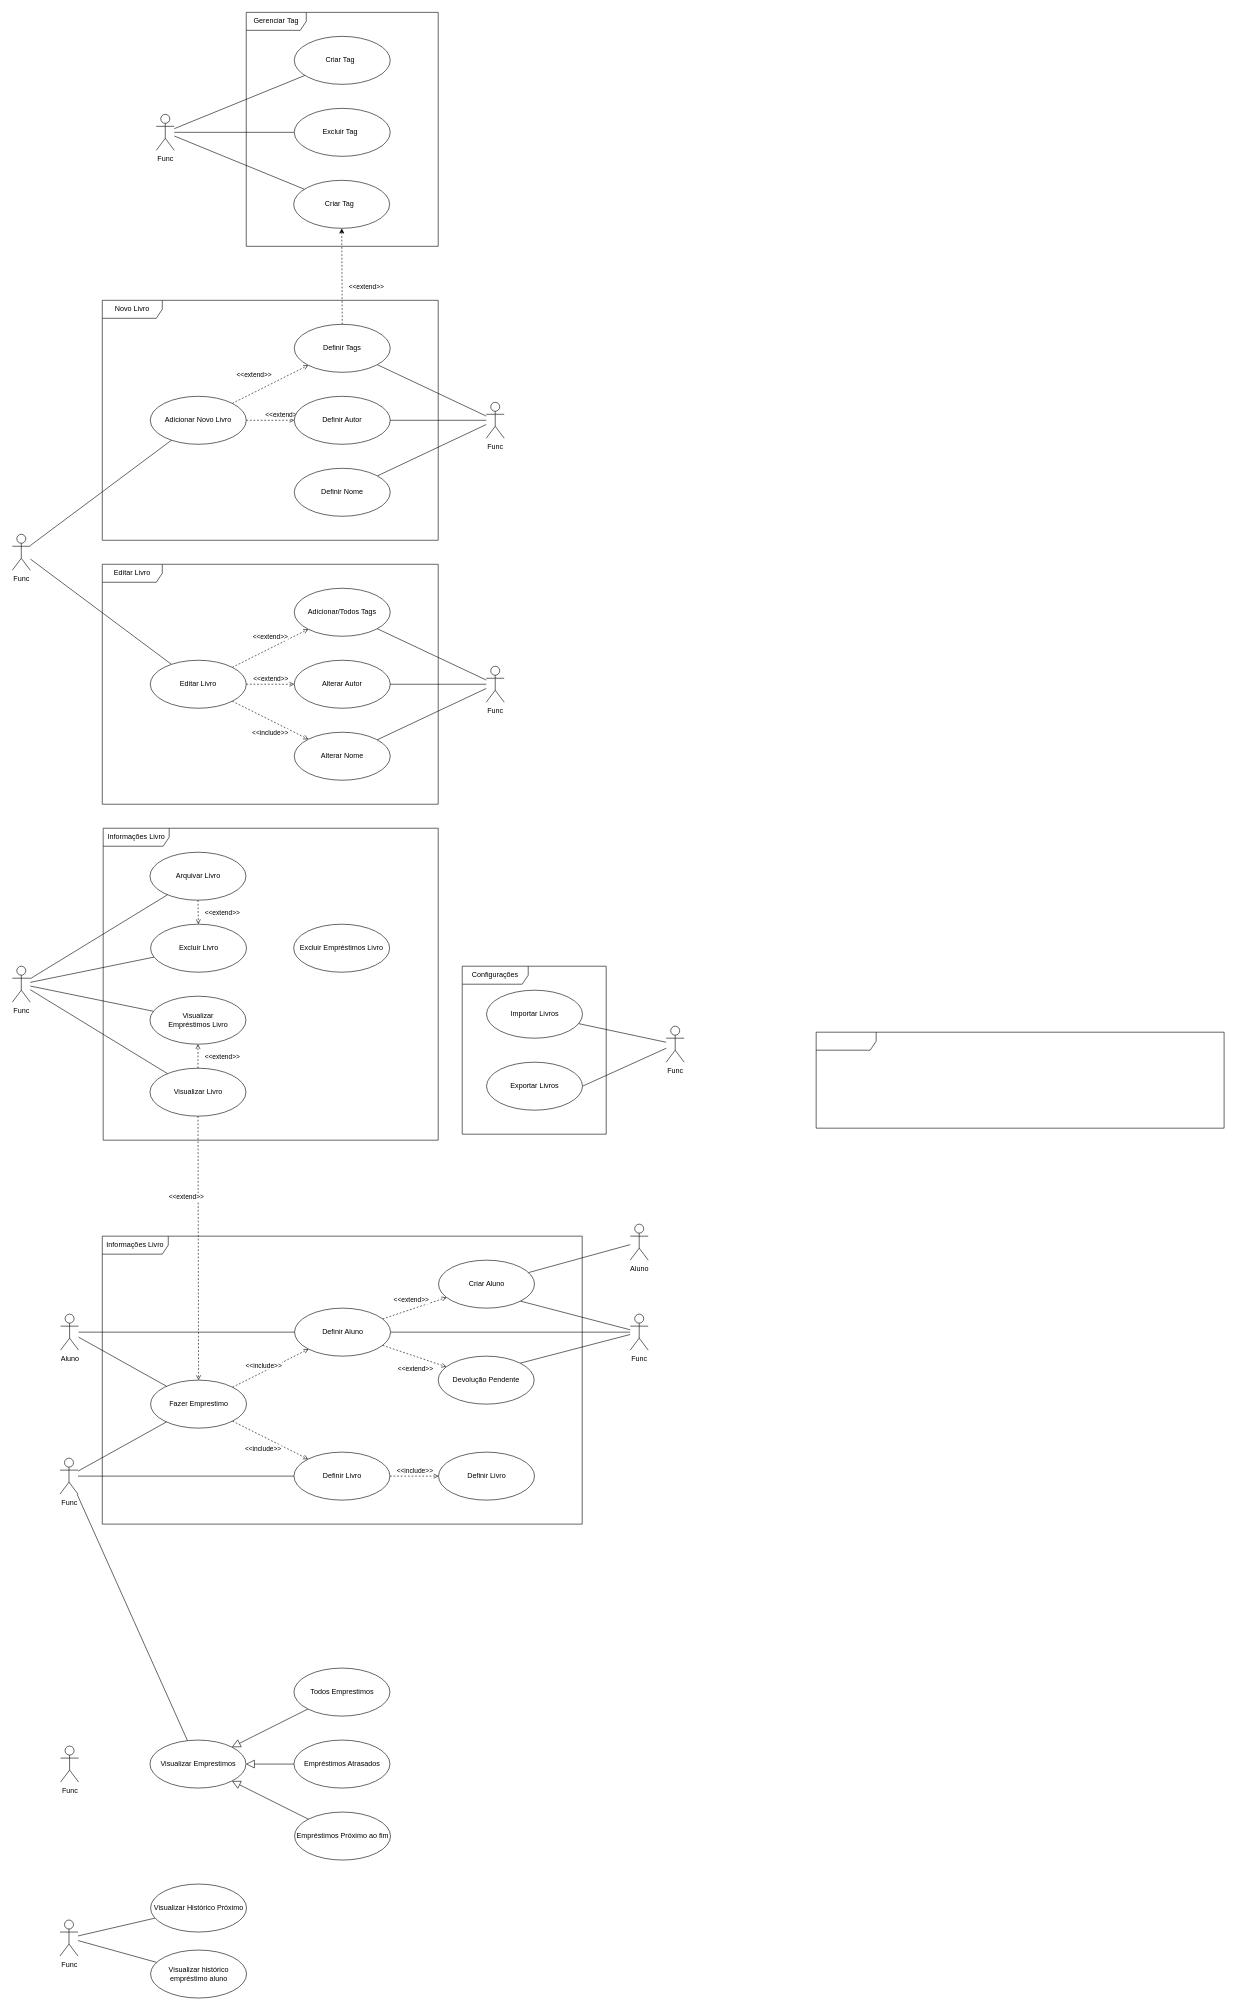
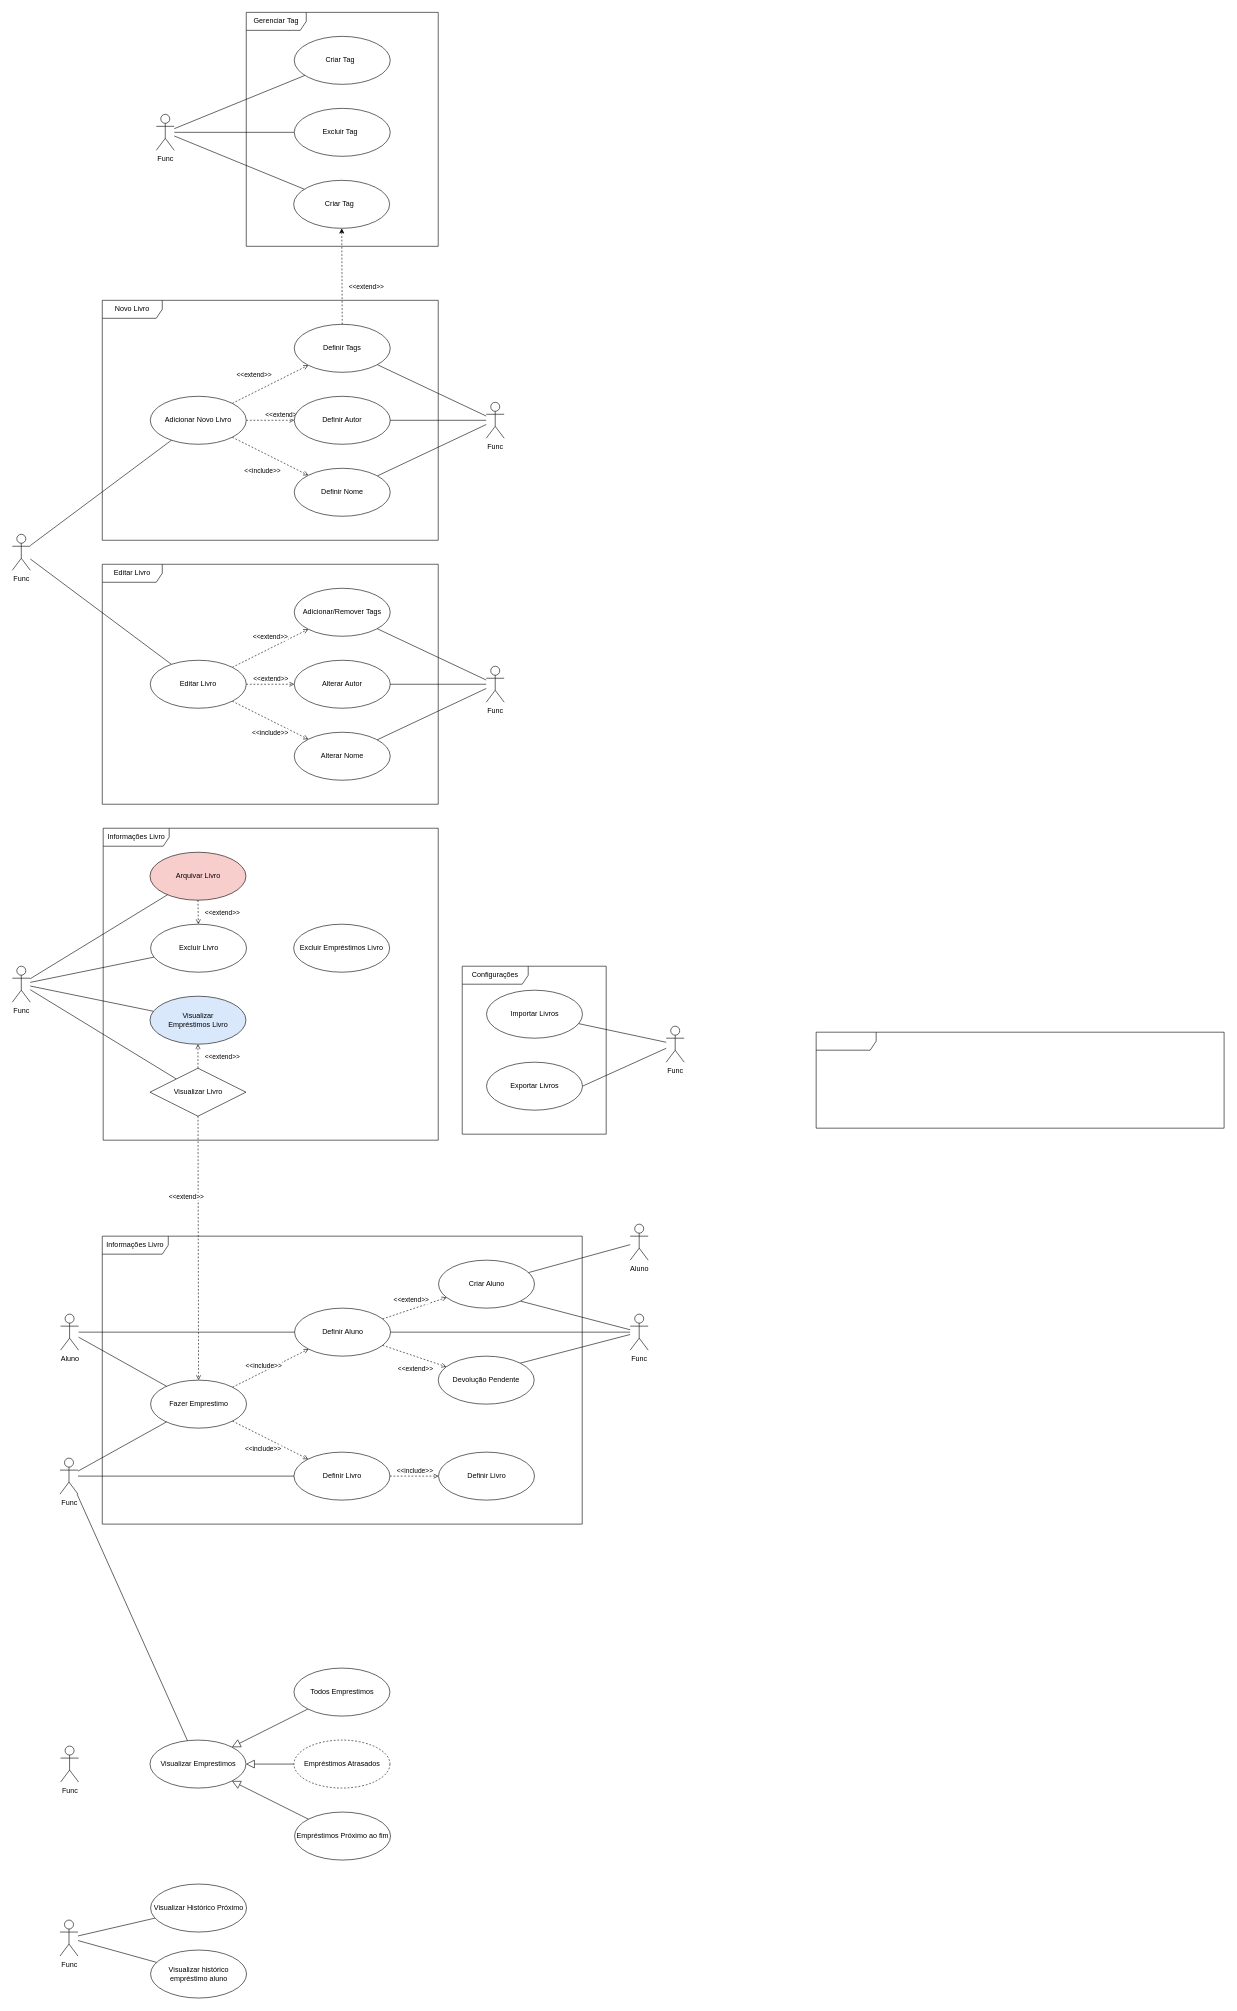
none -> (269, 456)
(342, 612) -> (342, 612)
(198, 876) -> (198, 876)
(198, 1020) -> (198, 1020)
(198, 1092) -> (198, 1092)
(342, 1764) -> (342, 1764)
